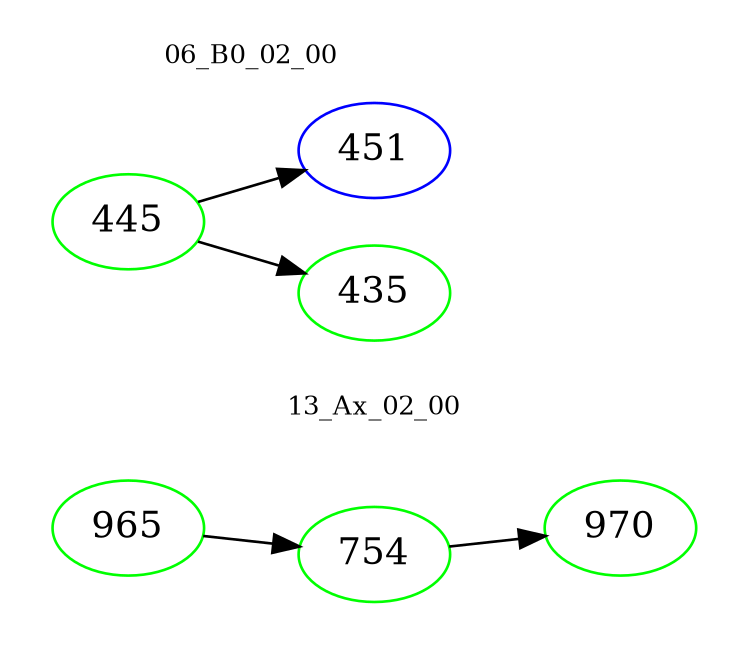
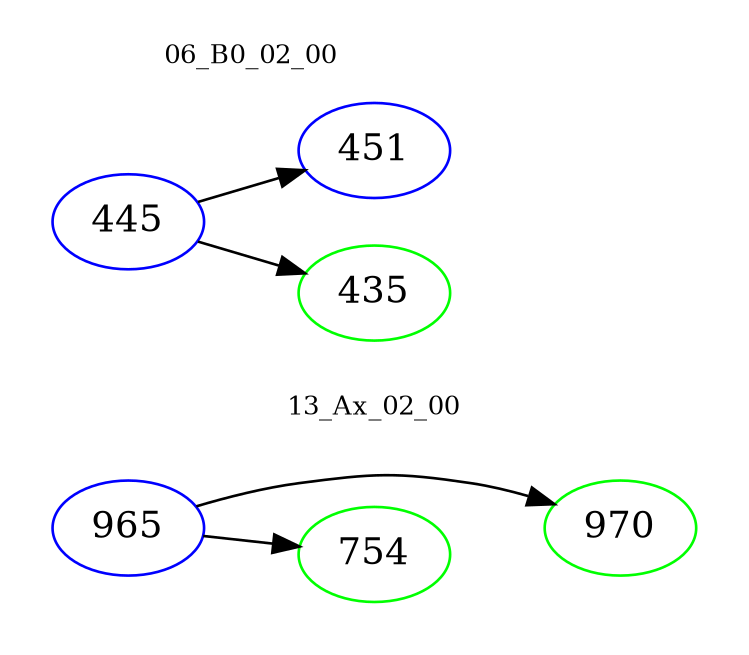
(128, 222) -> (128, 222)
(128, 528) -> (128, 528)
(484, 543) -> (362, 476)
